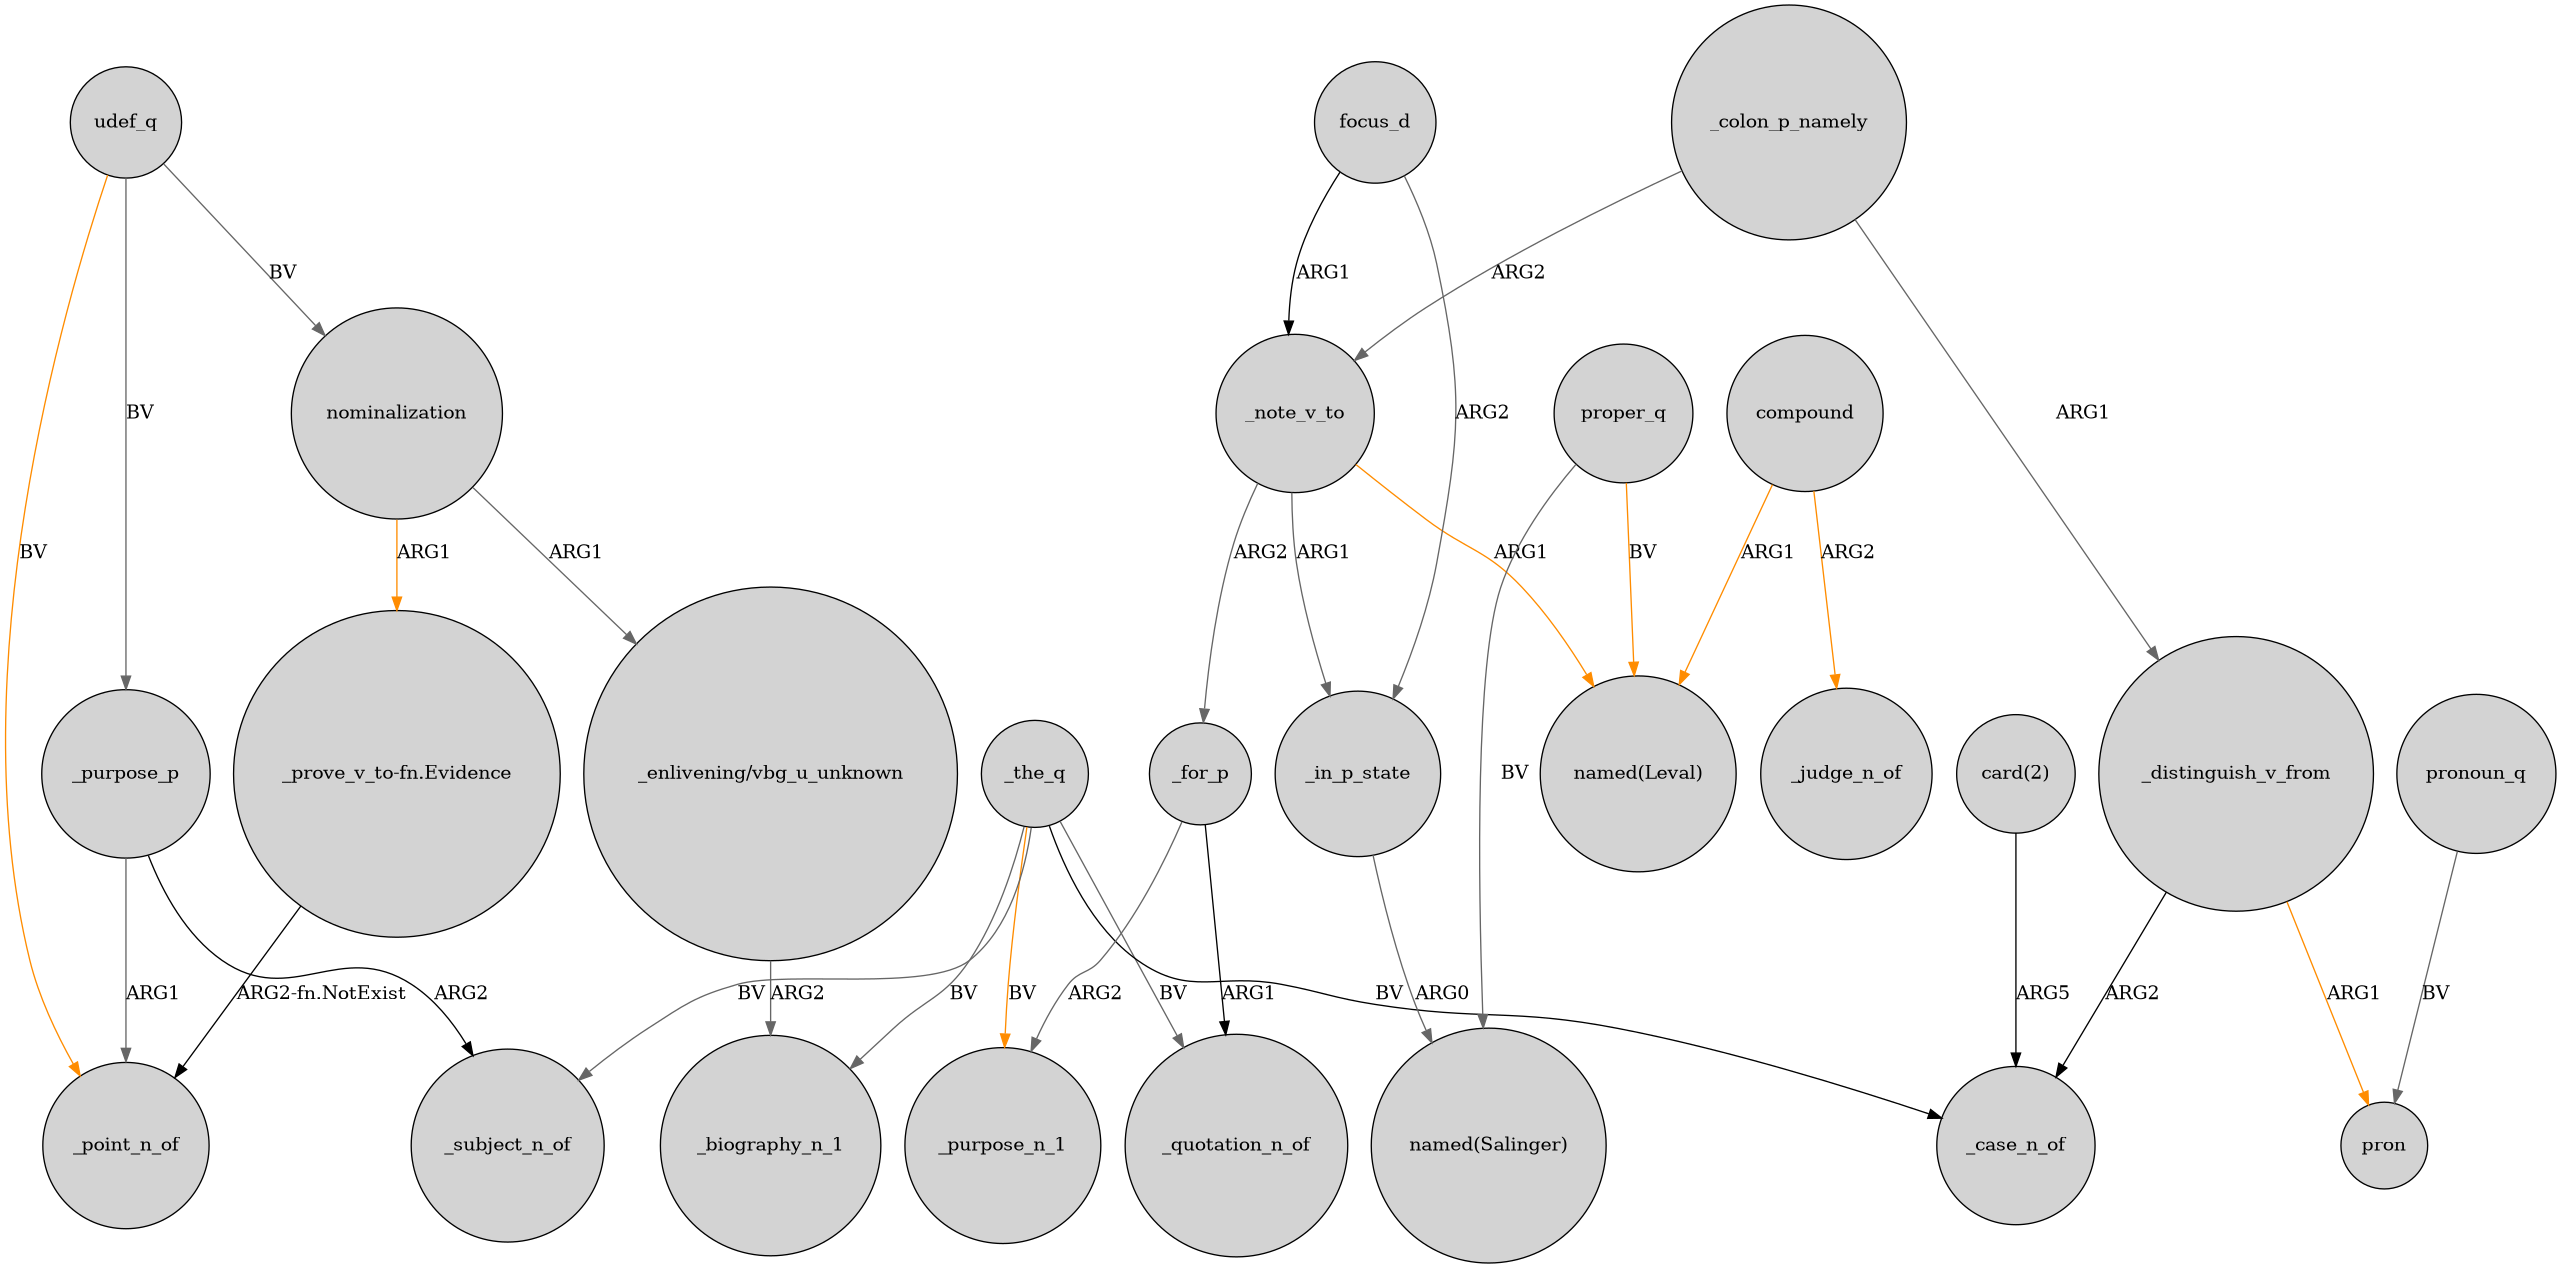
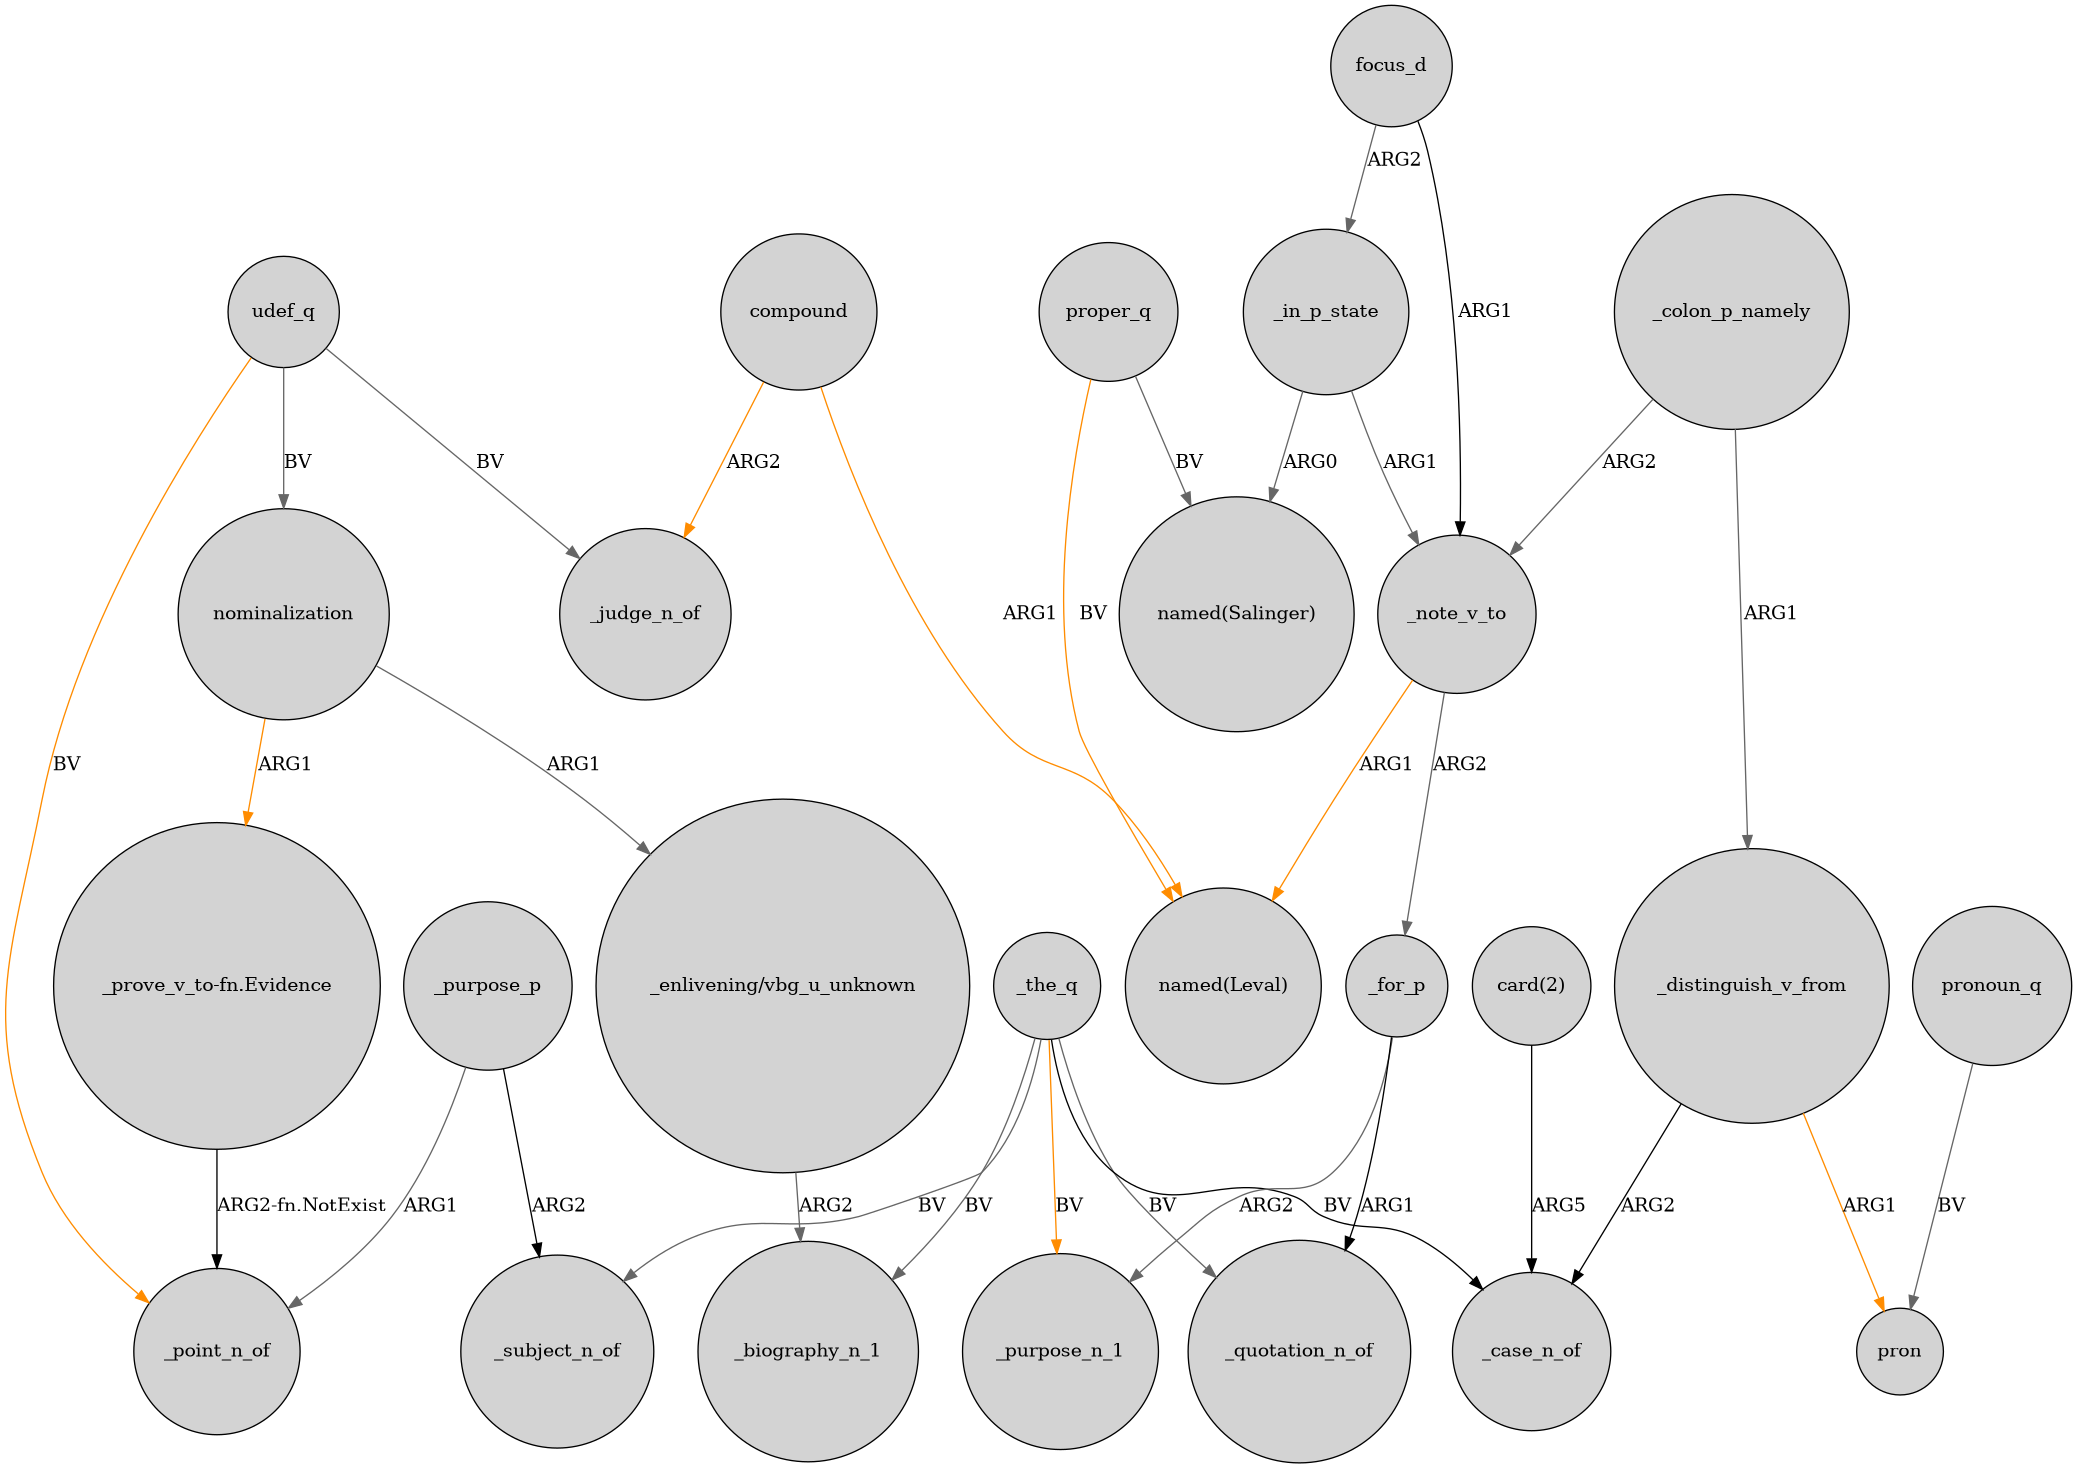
(126, 427) -> (447, 449)
(1301, 589) -> (1379, 463)
